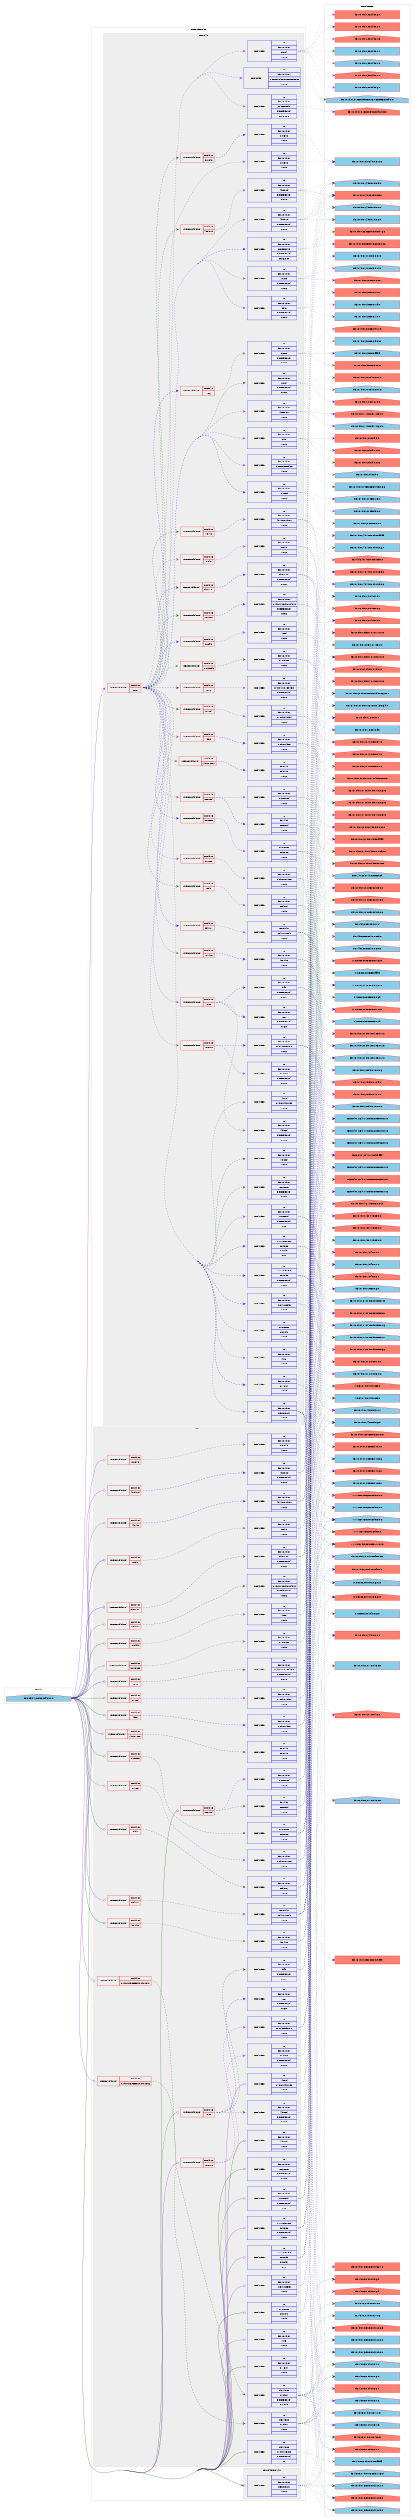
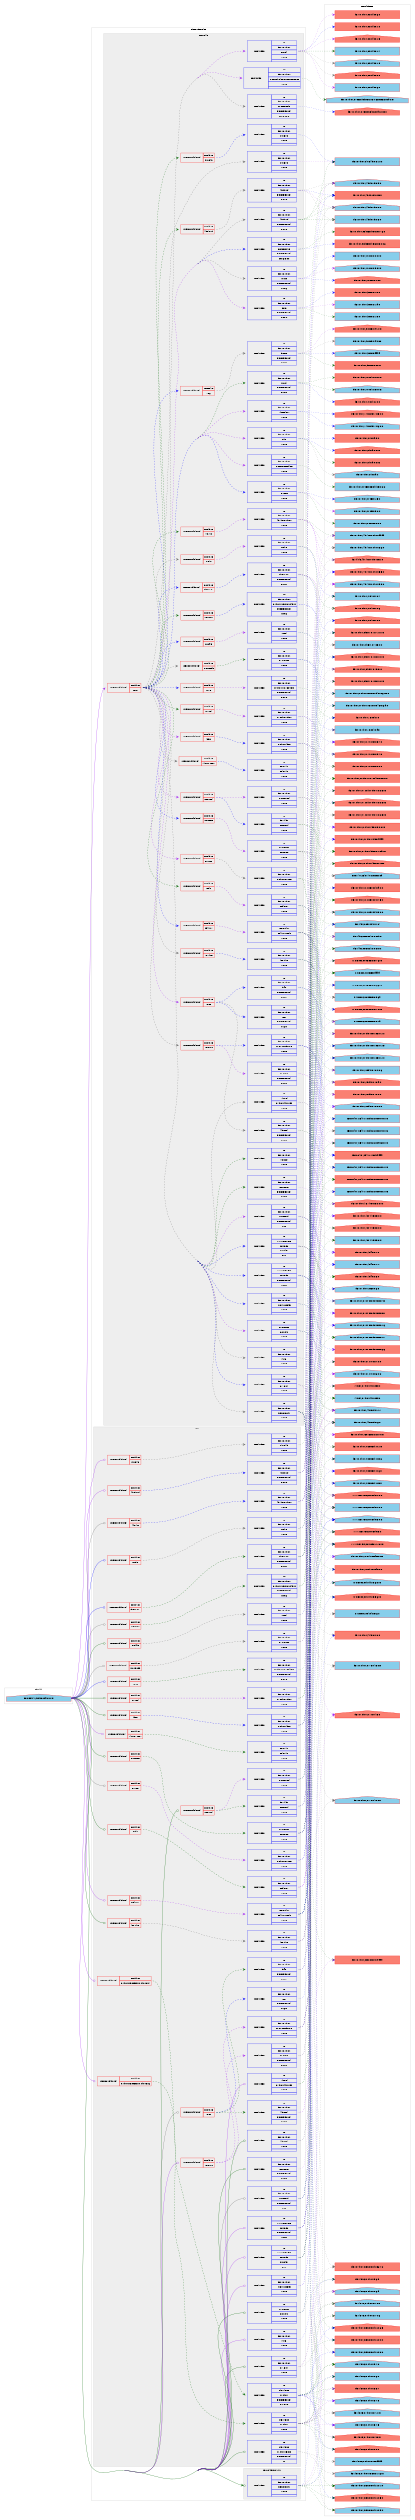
(367, 2291) -> (367, 2291)
(367, 2340) -> (367, 2340)
